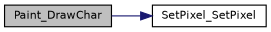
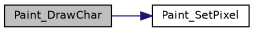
(209, 16) -> (201, 16)
